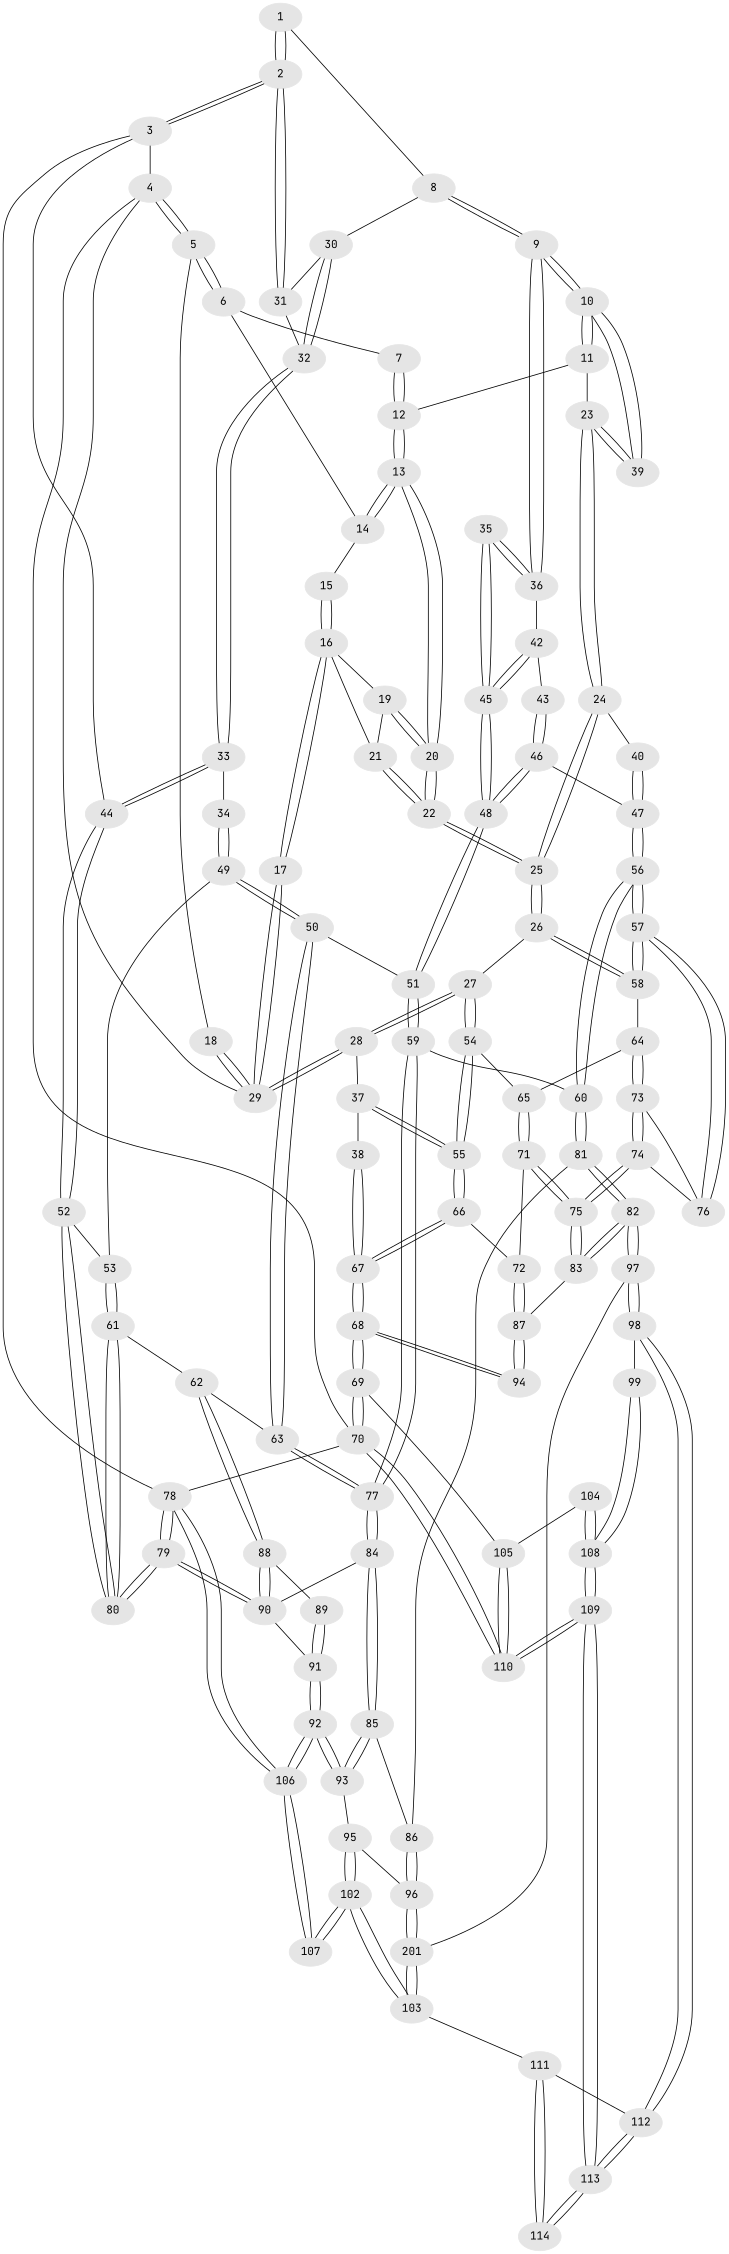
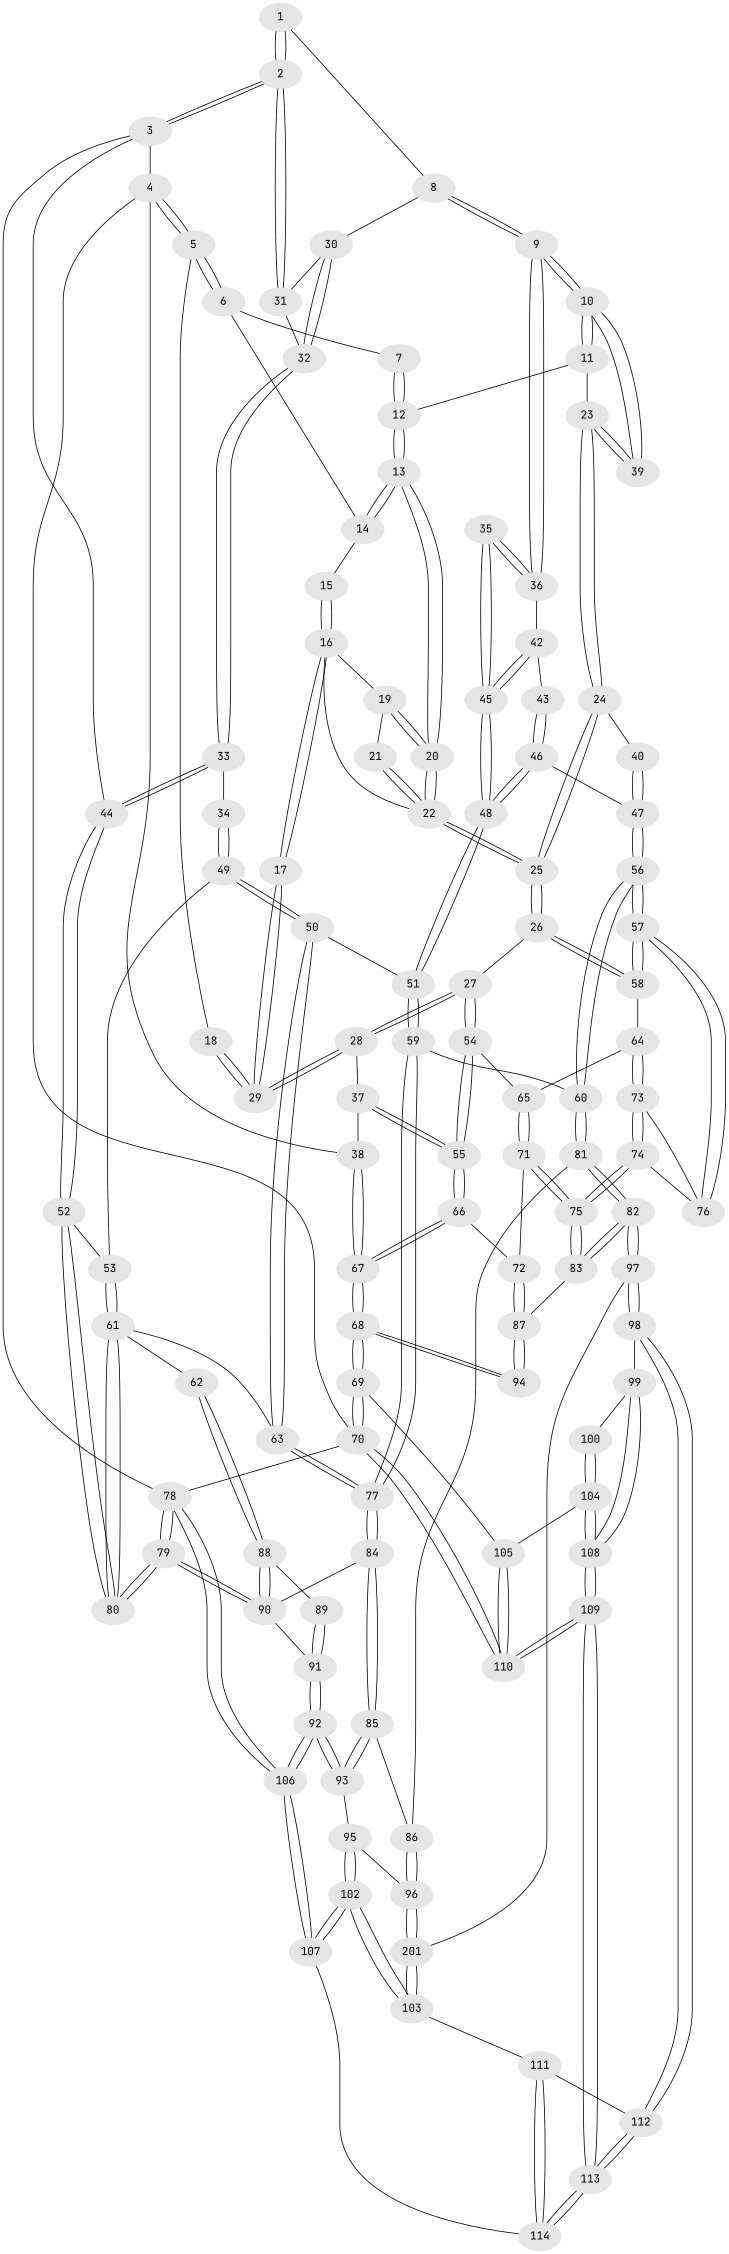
(63, 670) -> (150, 739)
(350, 700) -> (336, 752)
(237, 1411) -> (214, 1361)
none -> (590, 1440)
none -> (348, 2156)
